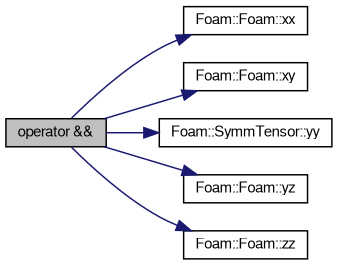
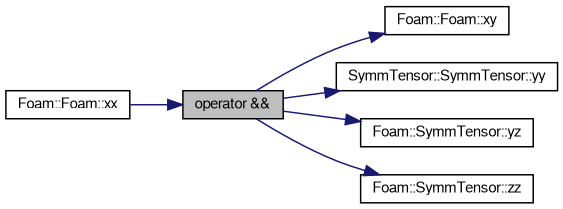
(121, 74) -> (149, 105)
(246, 133) -> (447, 77)
(246, 189) -> (447, 133)
(246, 245) -> (447, 189)
